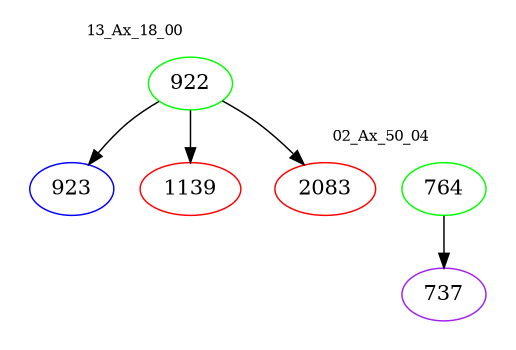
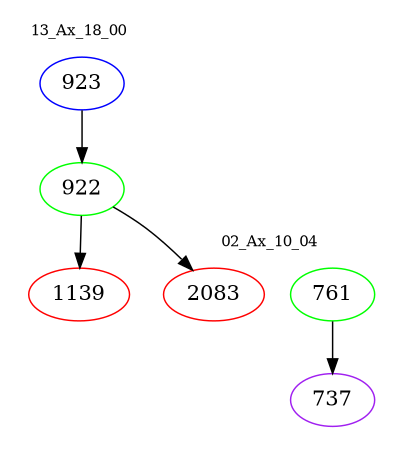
(126, 124) -> (82, 129)
(381, 137) -> (270, 243)
(444, 189) -> (333, 295)
